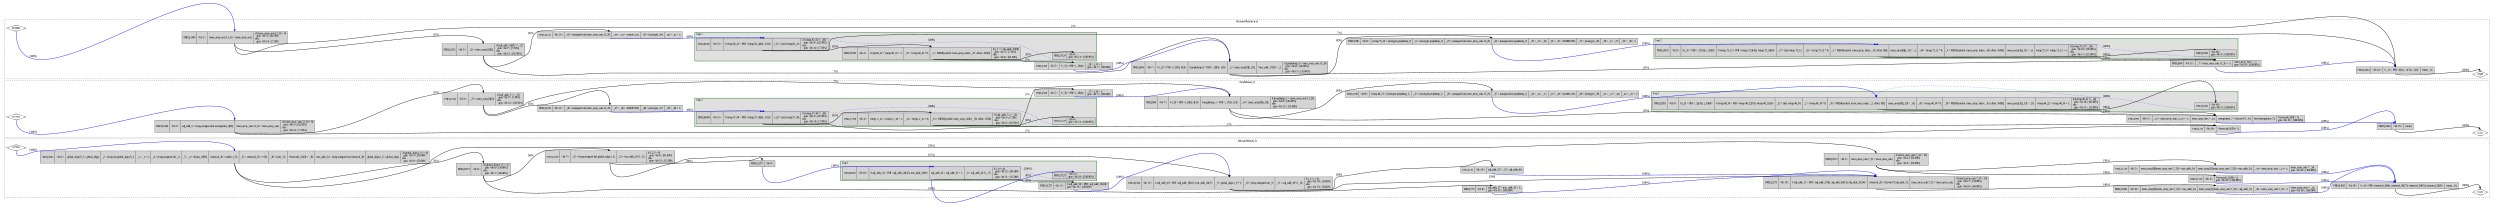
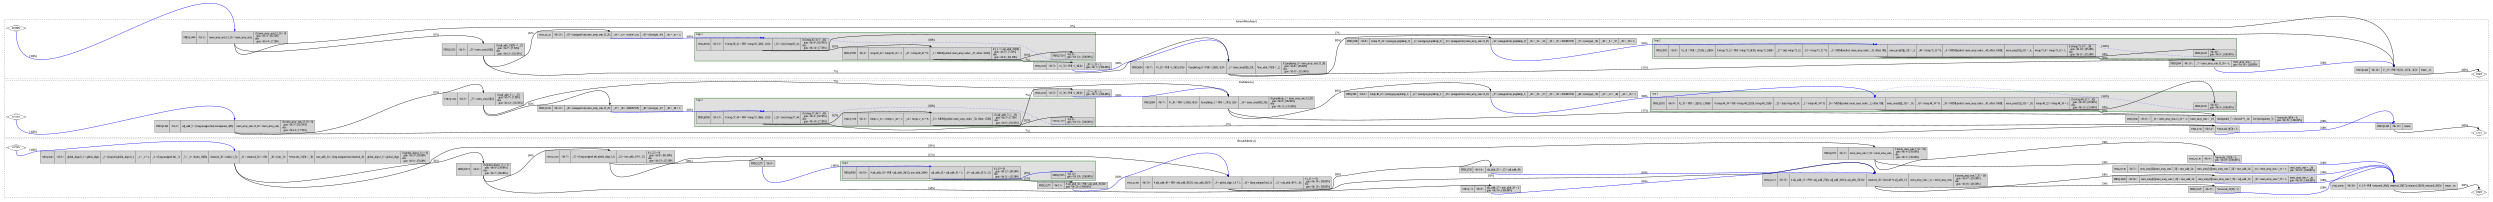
(1005, 166) -> none
none -> (2214, 189)
